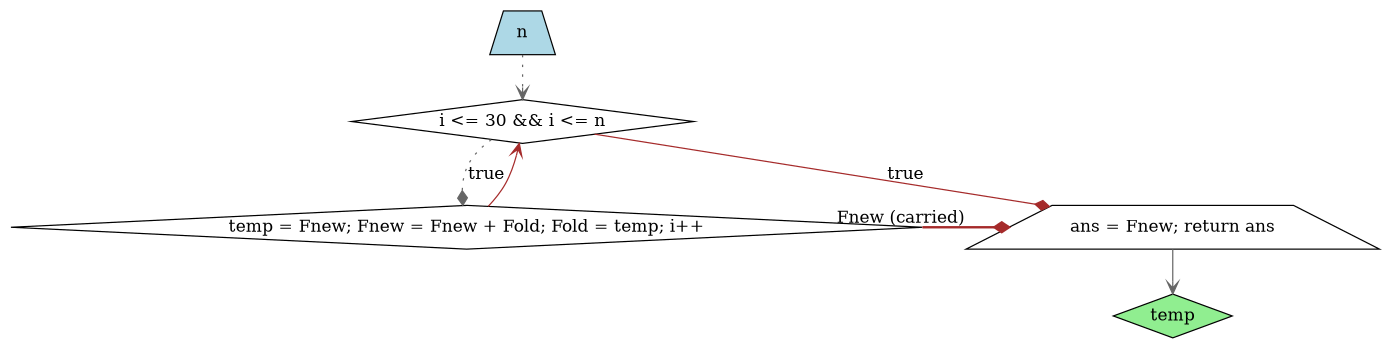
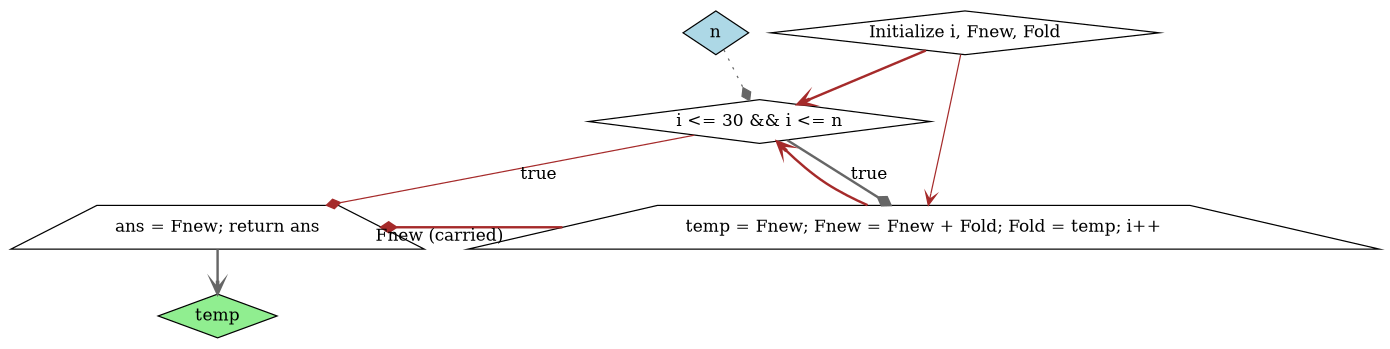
(523, 33) -> (716, 33)
none -> (965, 33)
(523, 71) -> (733, 69)
(470, 161) -> (833, 169)
(506, 183) -> (824, 182)
(467, 227) -> (924, 227)
(1173, 266) -> (218, 266)
